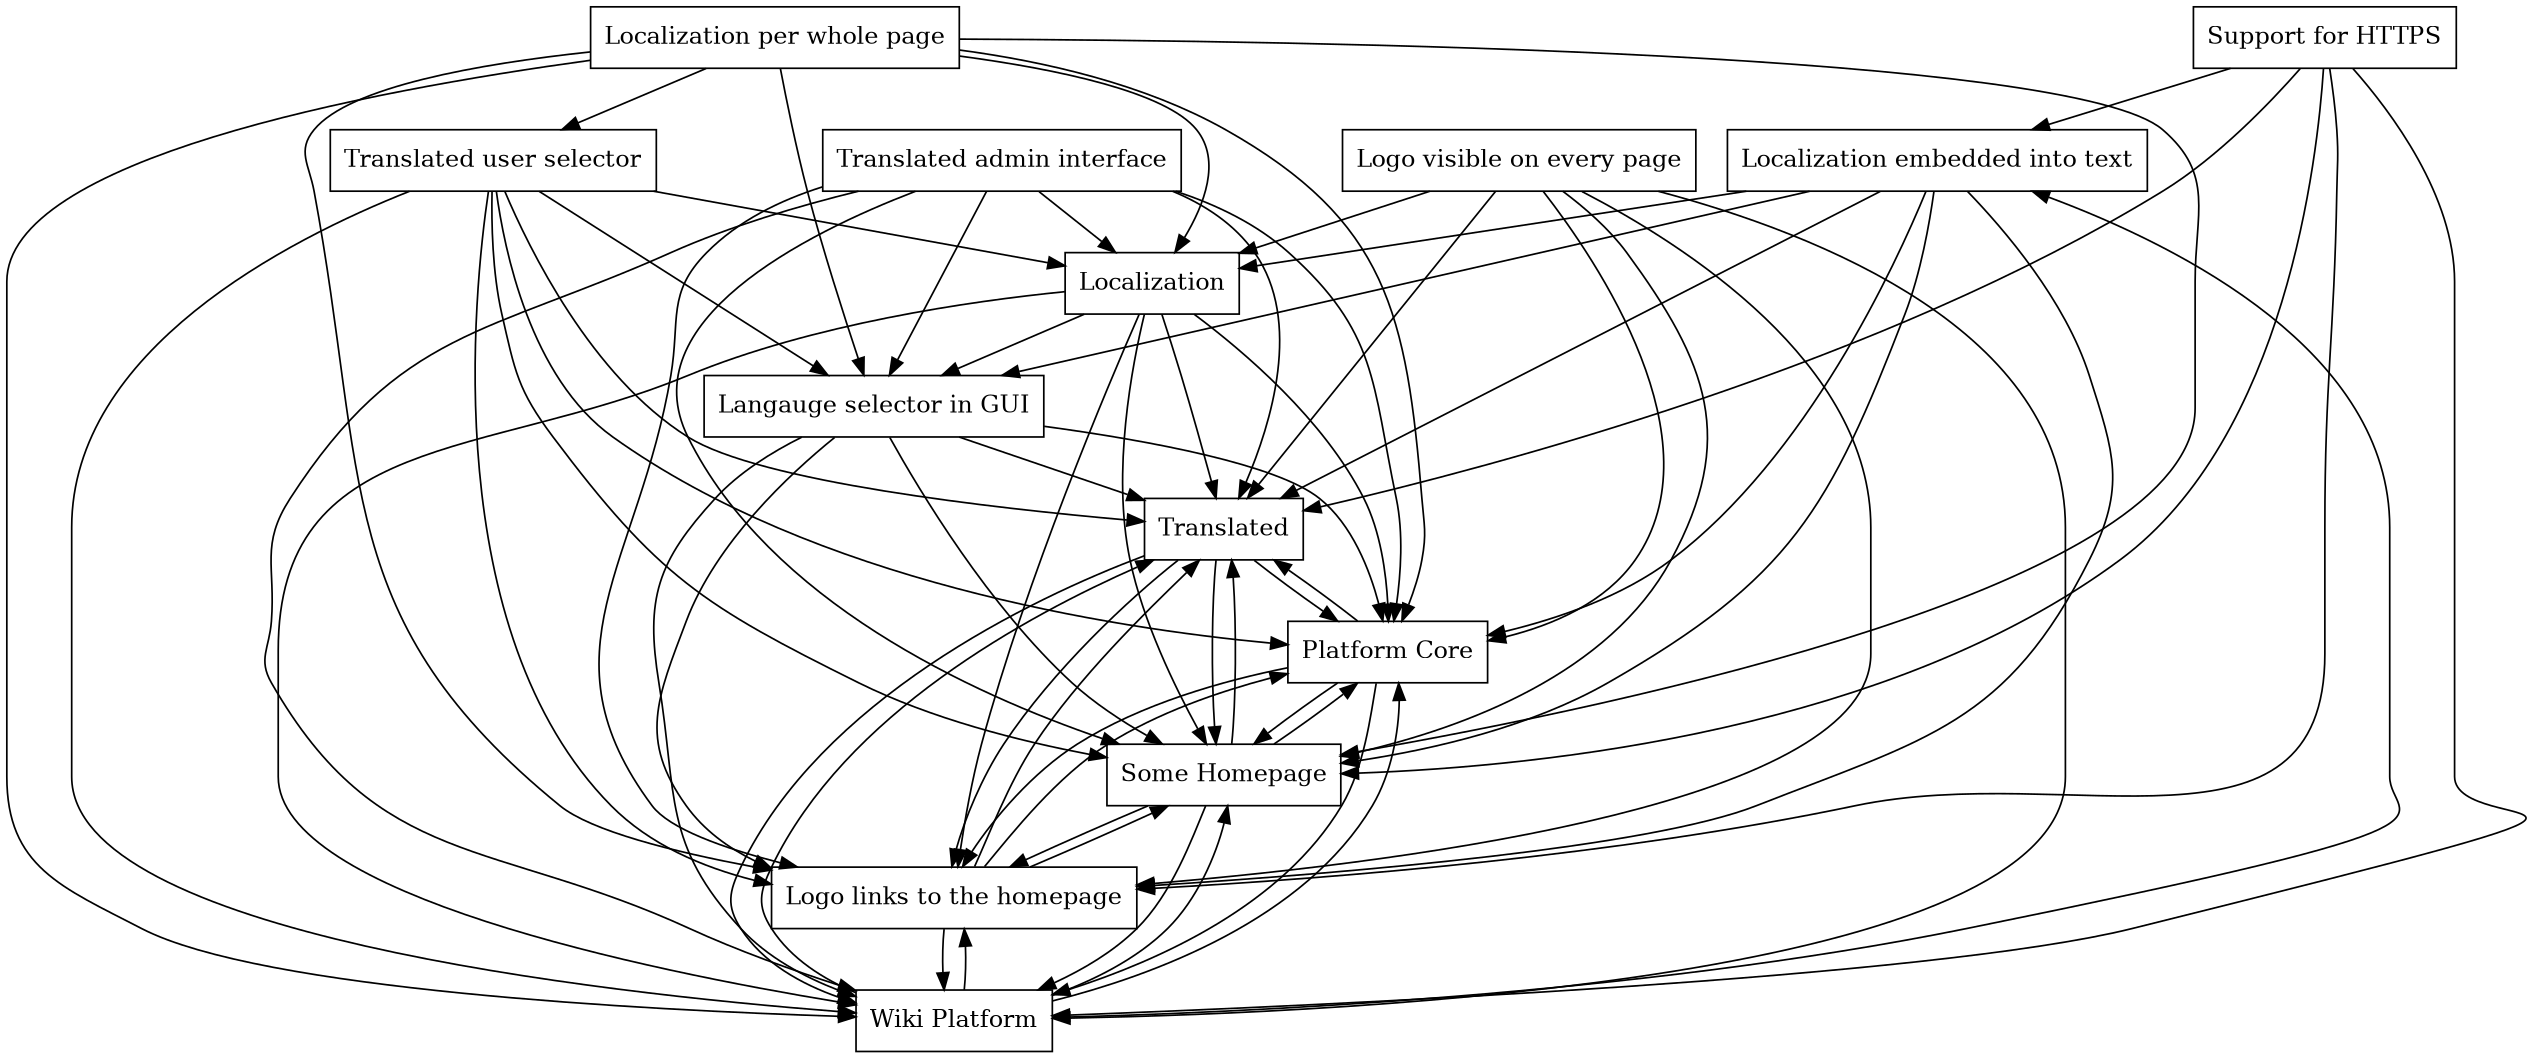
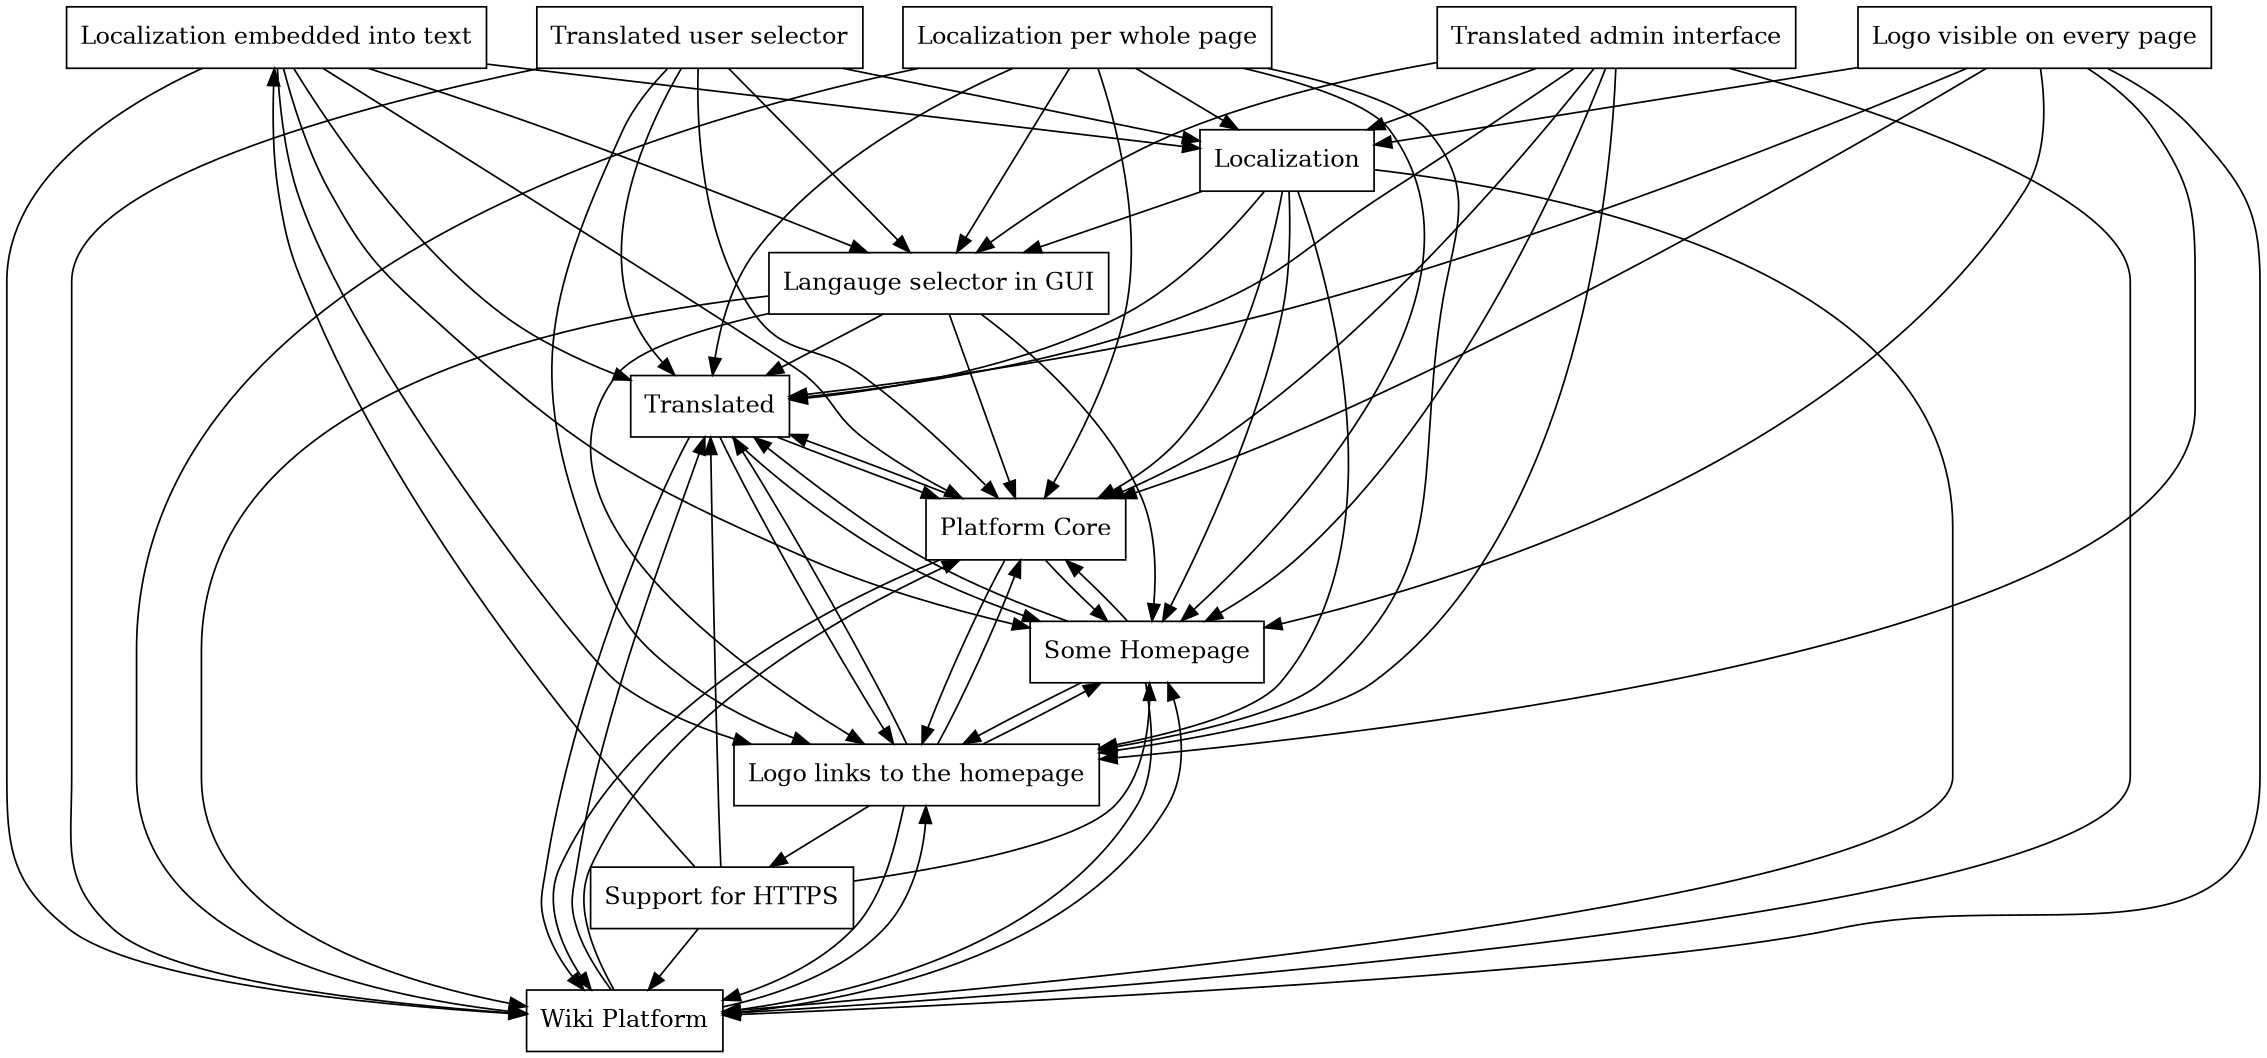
(642, 96) -> (818, 186)
(681, 578) -> none
(2072, 795) -> (827, 832)
(2124, 896) -> (7, 689)
